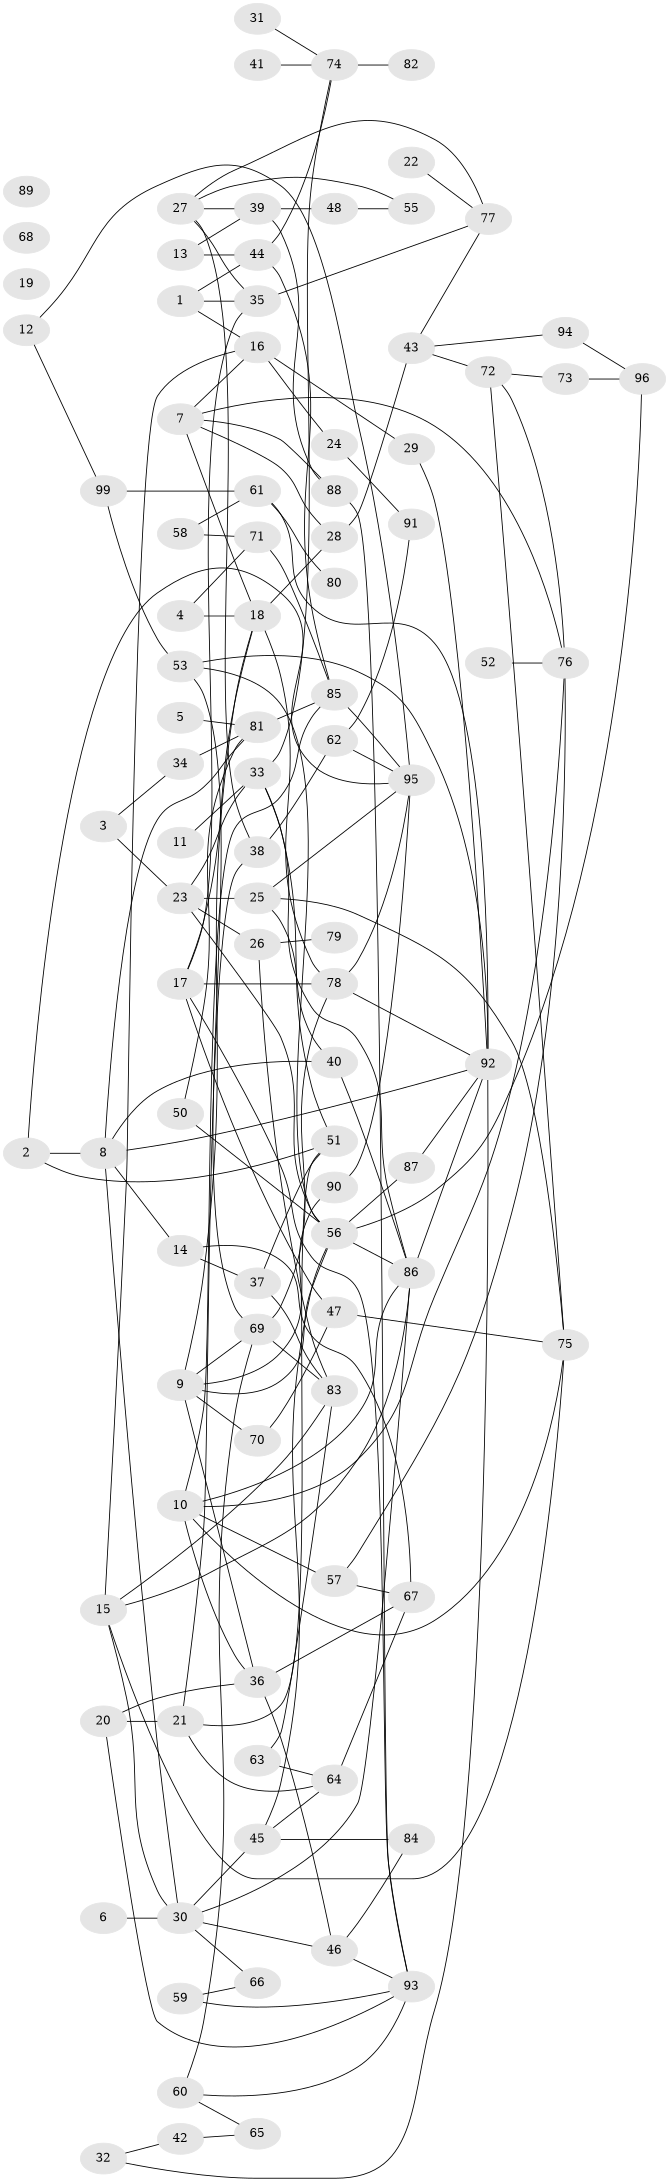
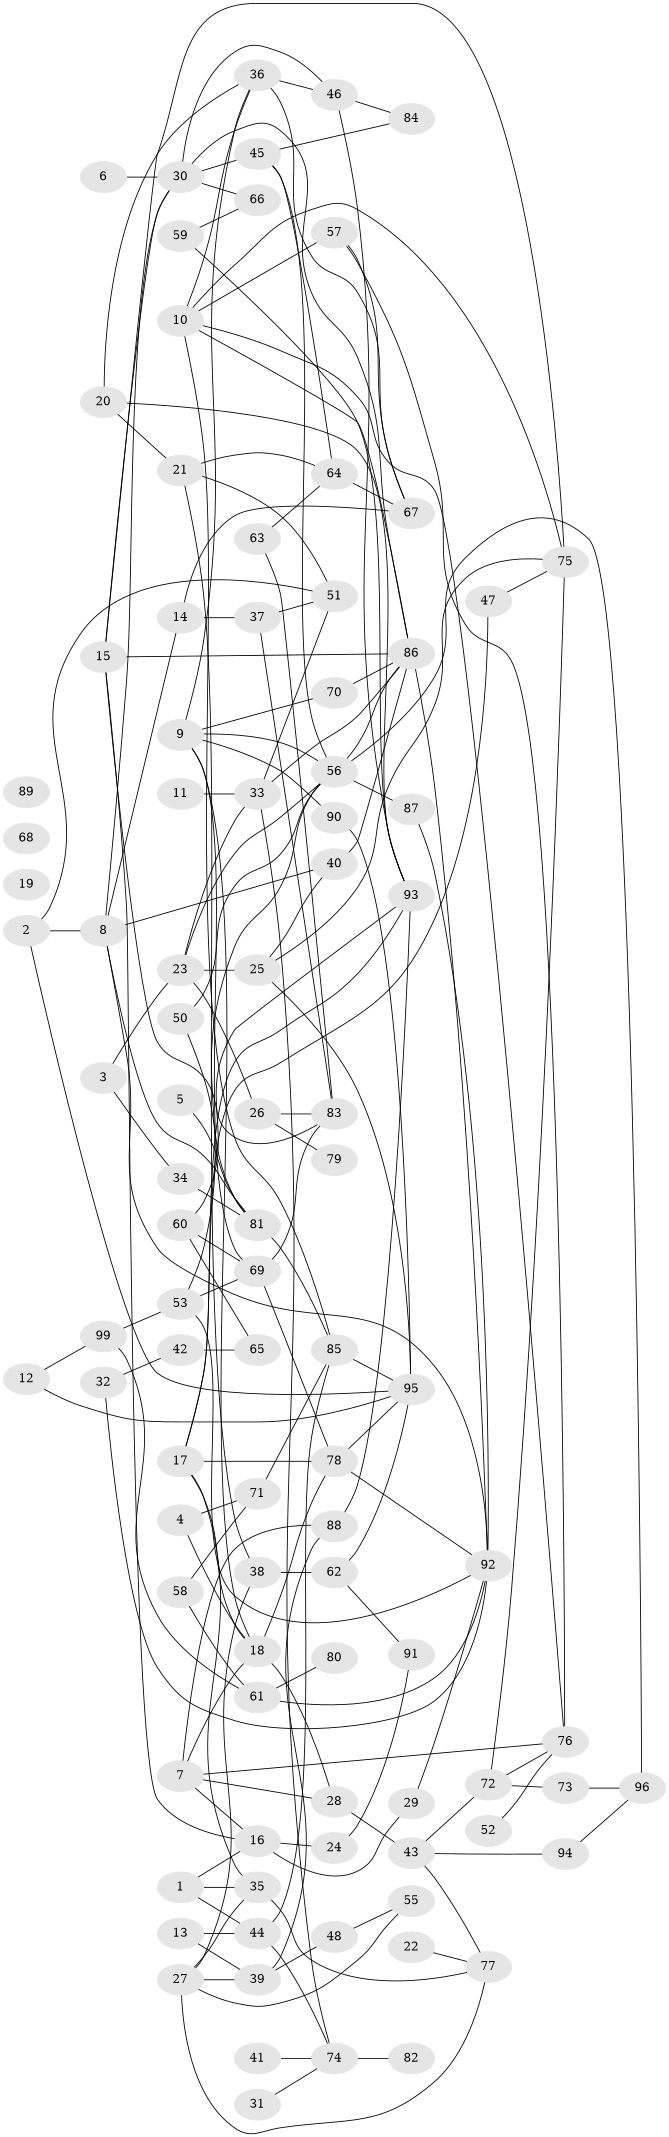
(290, 1399) -> (373, 673)
